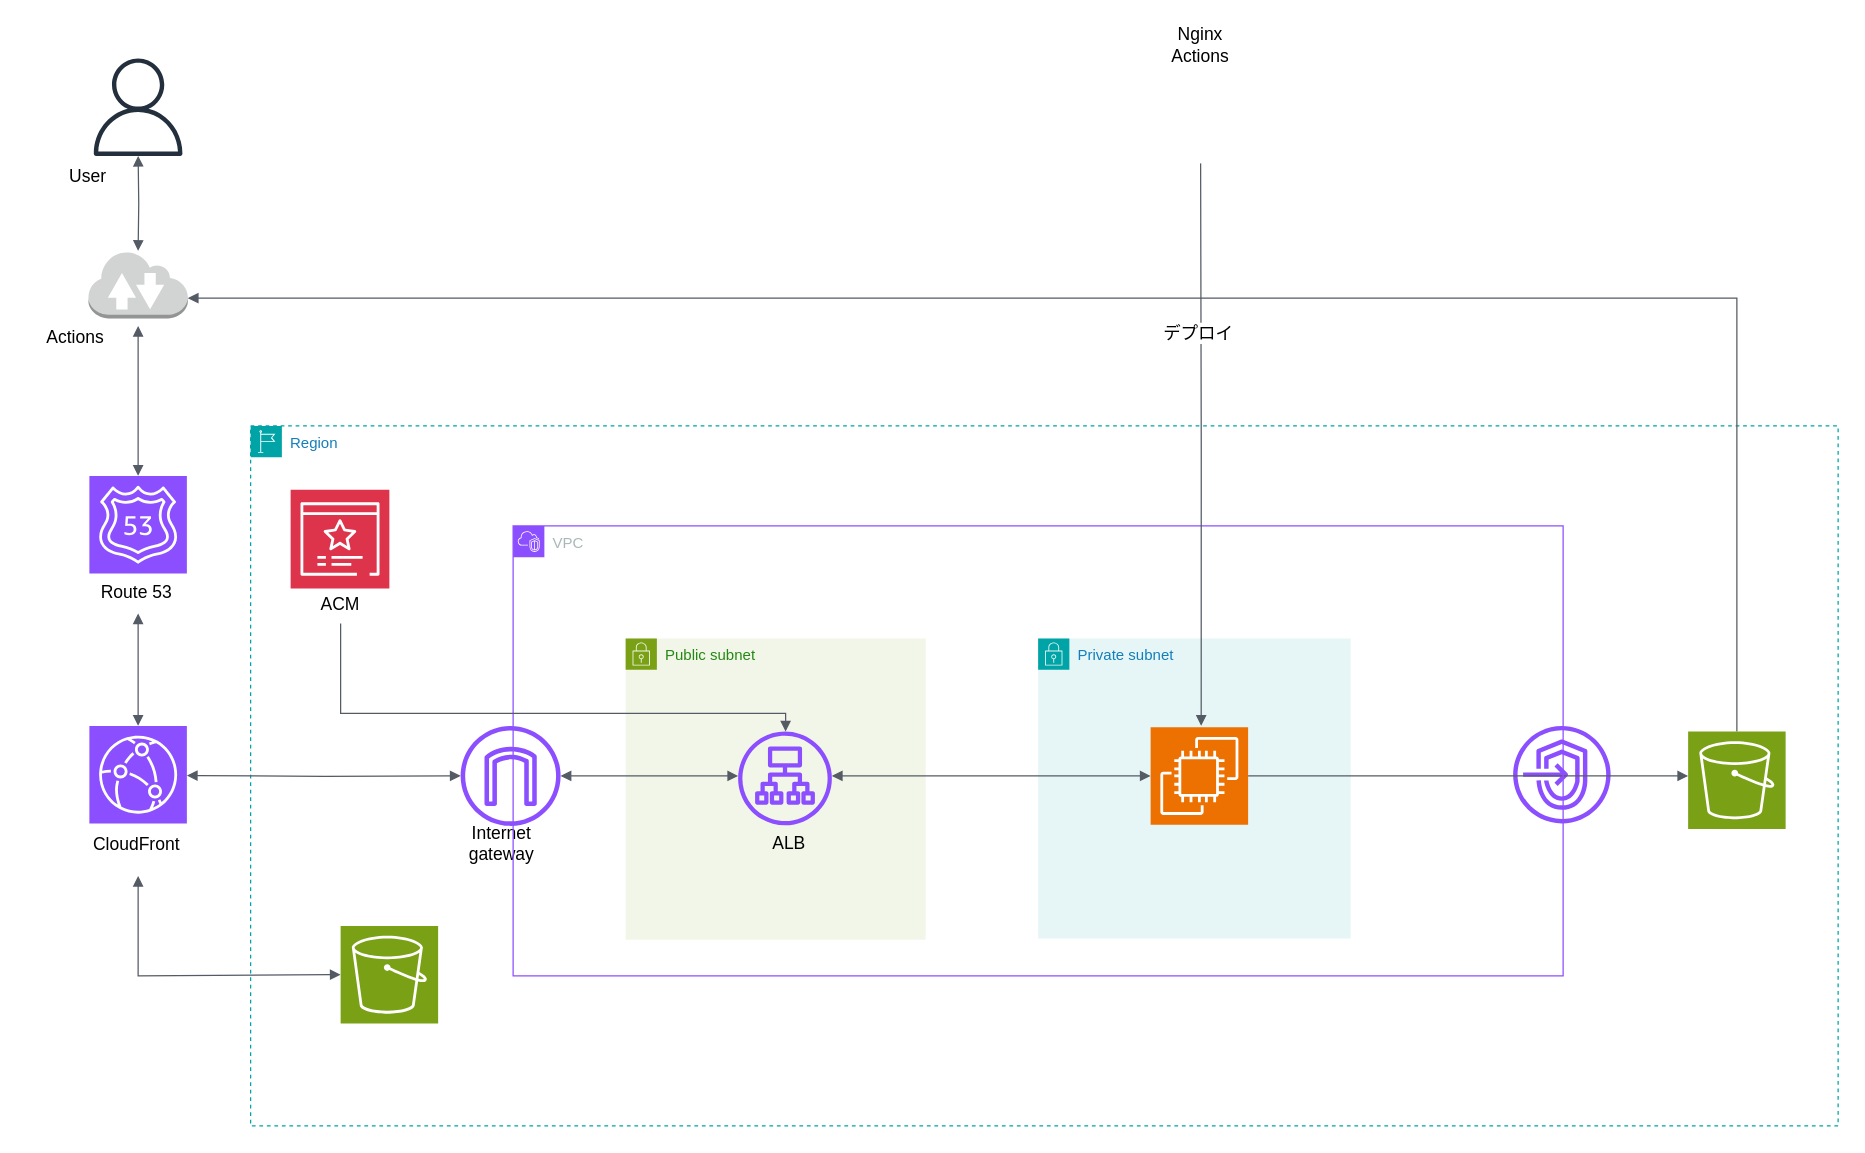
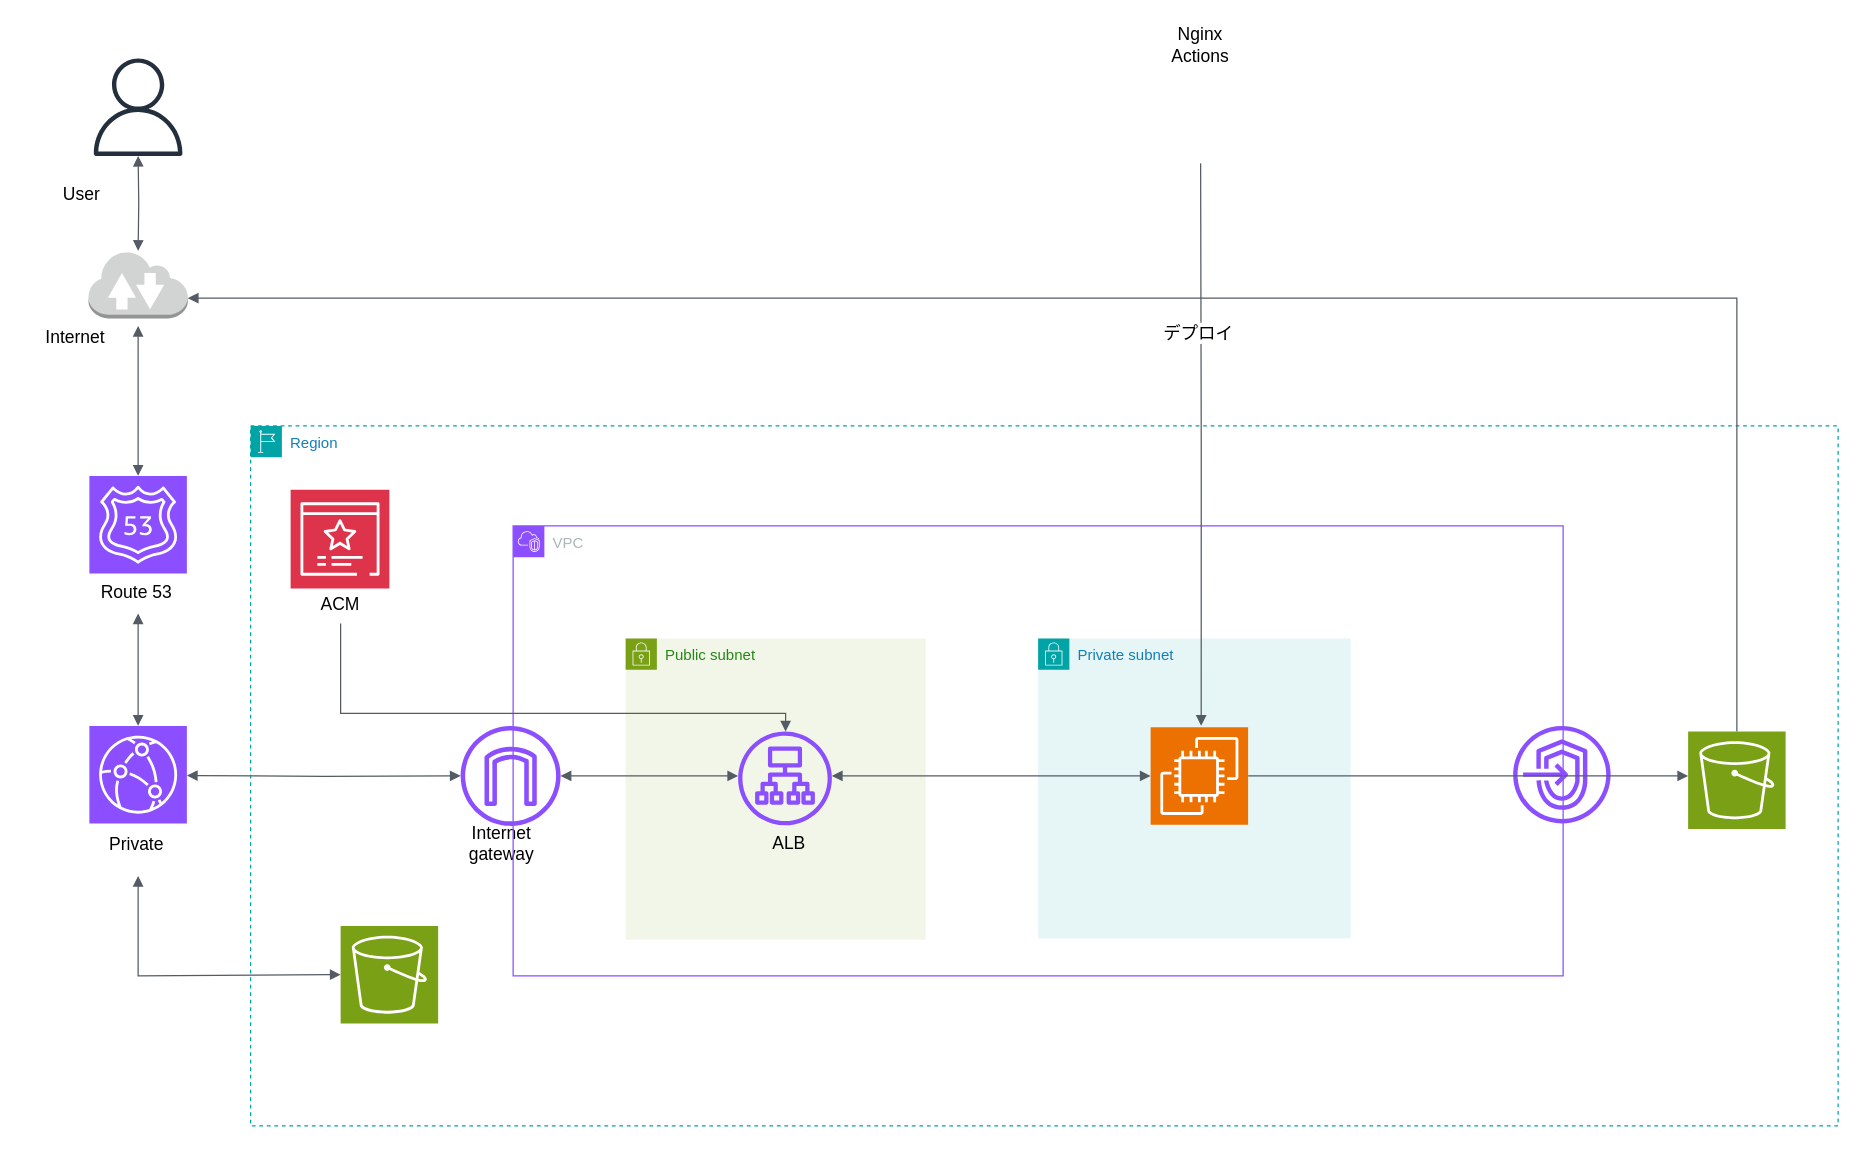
(88, 176) -> (82, 194)
(76, 337) -> (76, 337)
(137, 844) -> (137, 844)
